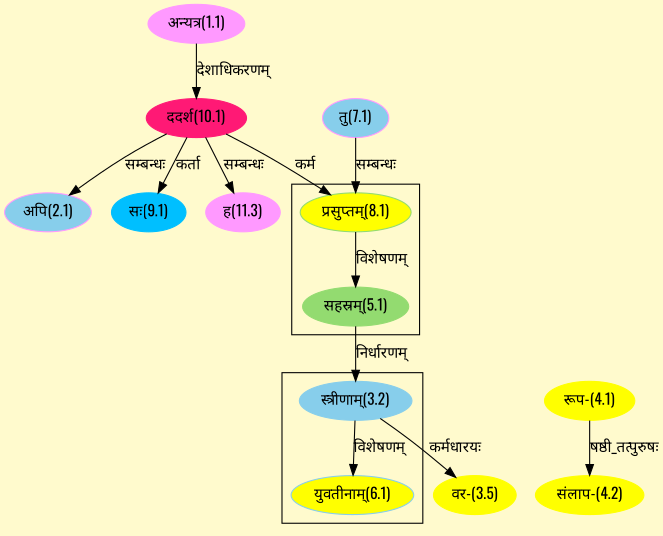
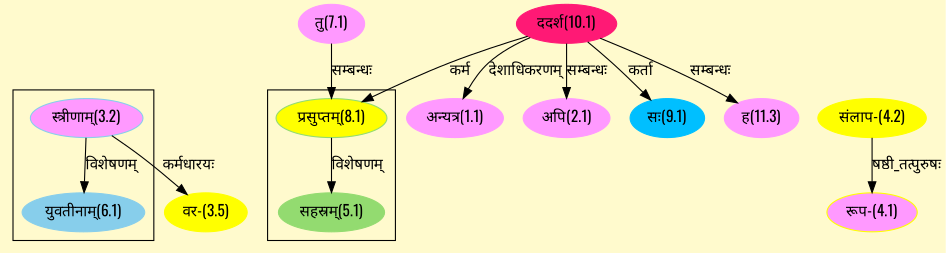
(196, 65) -> (495, 58)
(356, 118) -> (332, 24)
(48, 212) -> (567, 118)
(356, 348) -> none
(356, 401) -> (87, 118)
(590, 401) -> (872, 212)
(590, 442) -> (872, 160)
(352, 495) -> (83, 212)
